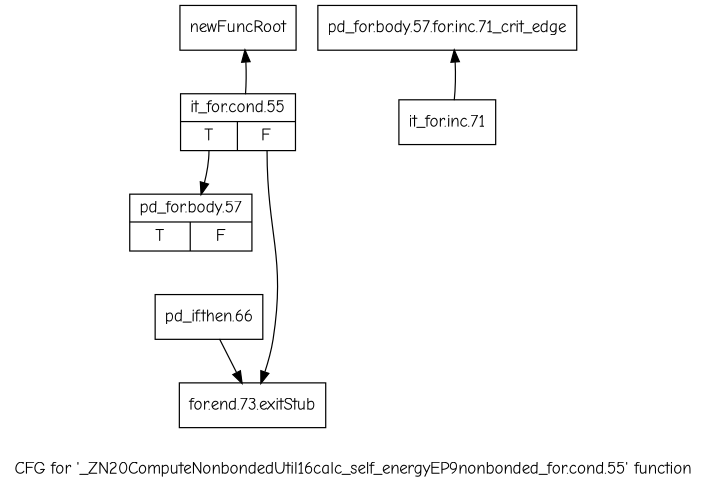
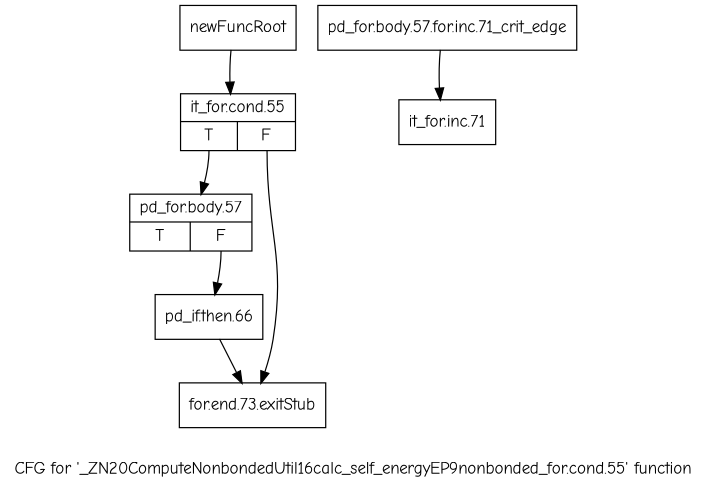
(246, 78) -> (230, 66)
(455, 81) -> (439, 69)
none -> (220, 267)
